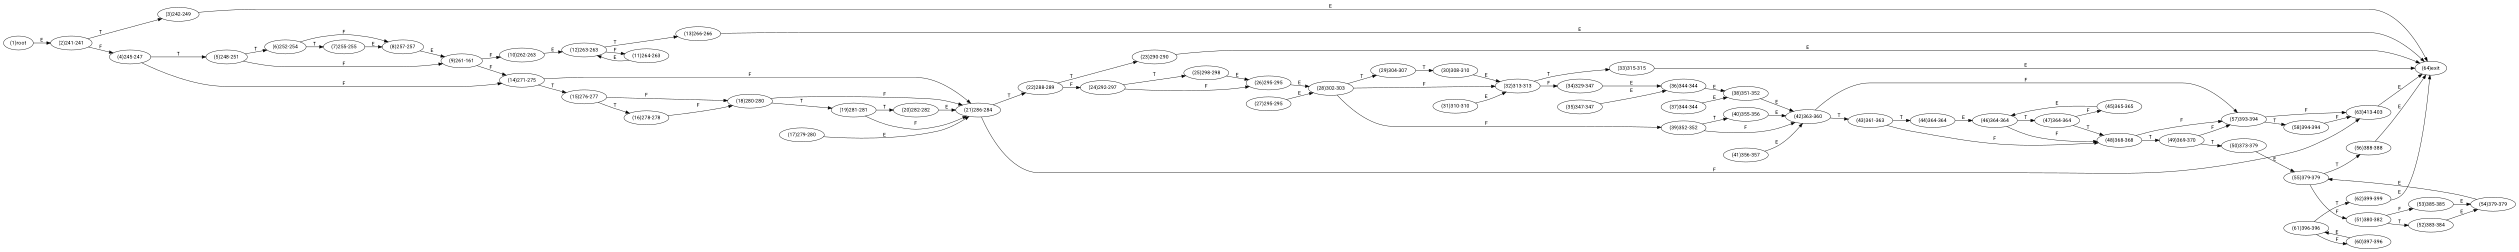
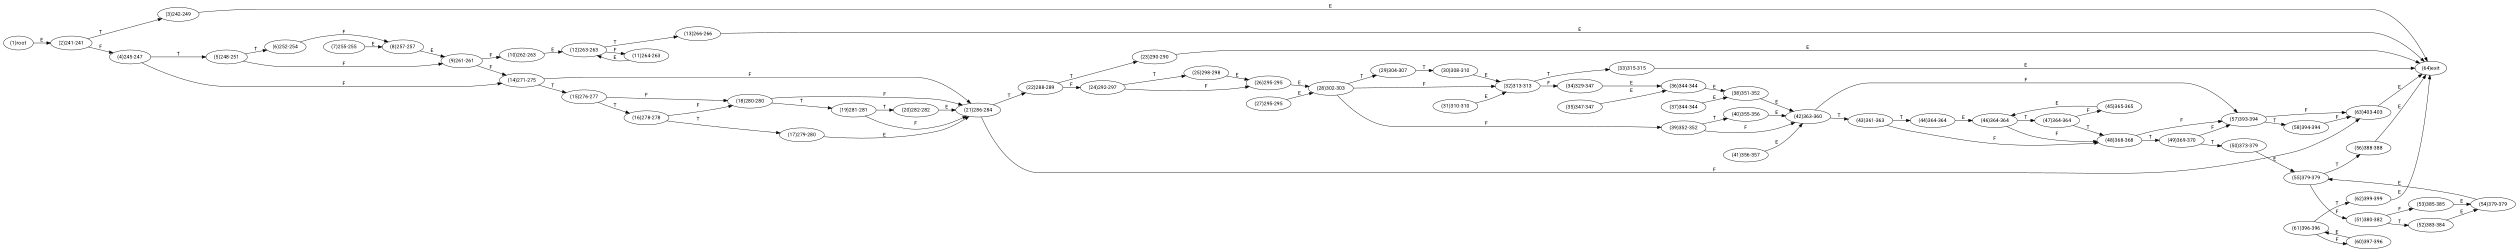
(313, 47) -> none
(462, 61) -> (462, 61)
(2369, 112) -> (2369, 112)
none -> (721, 127)
